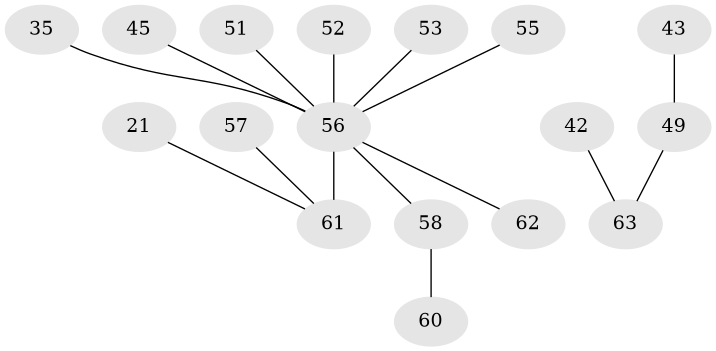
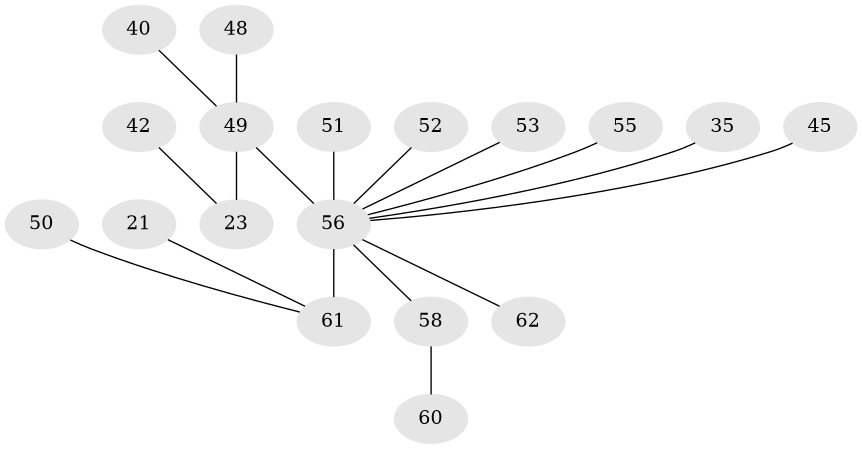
none -> (236, 30)
(674, 30) -> (139, 30)
(236, 127) -> (42, 224)
none -> (285, 176)
(626, 224) -> (236, 224)
